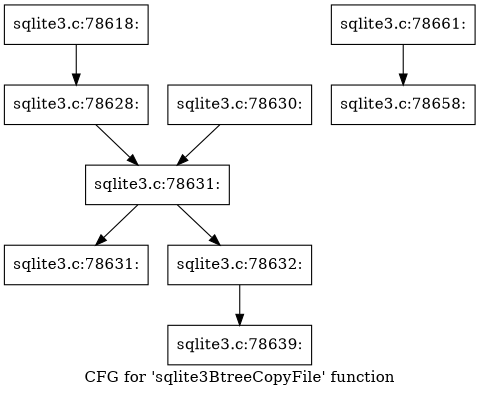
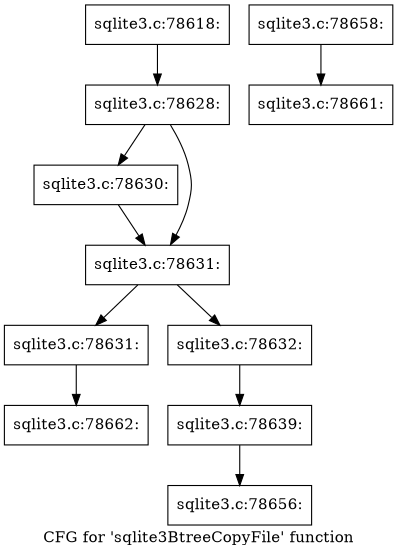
(403, 59) -> (321, 59)
none -> (135, 140)
none -> (76, 425)
none -> (240, 505)
